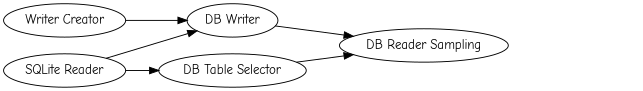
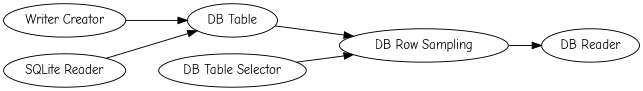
(232, 20) -> (232, 20)
(424, 45) -> (424, 45)
none -> (591, 45)
(138, 71) -> none
